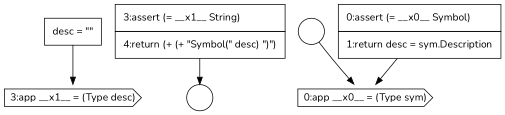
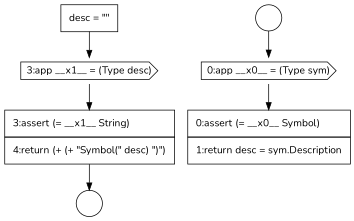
(389, 69) -> (269, 93)
none -> (89, 93)
